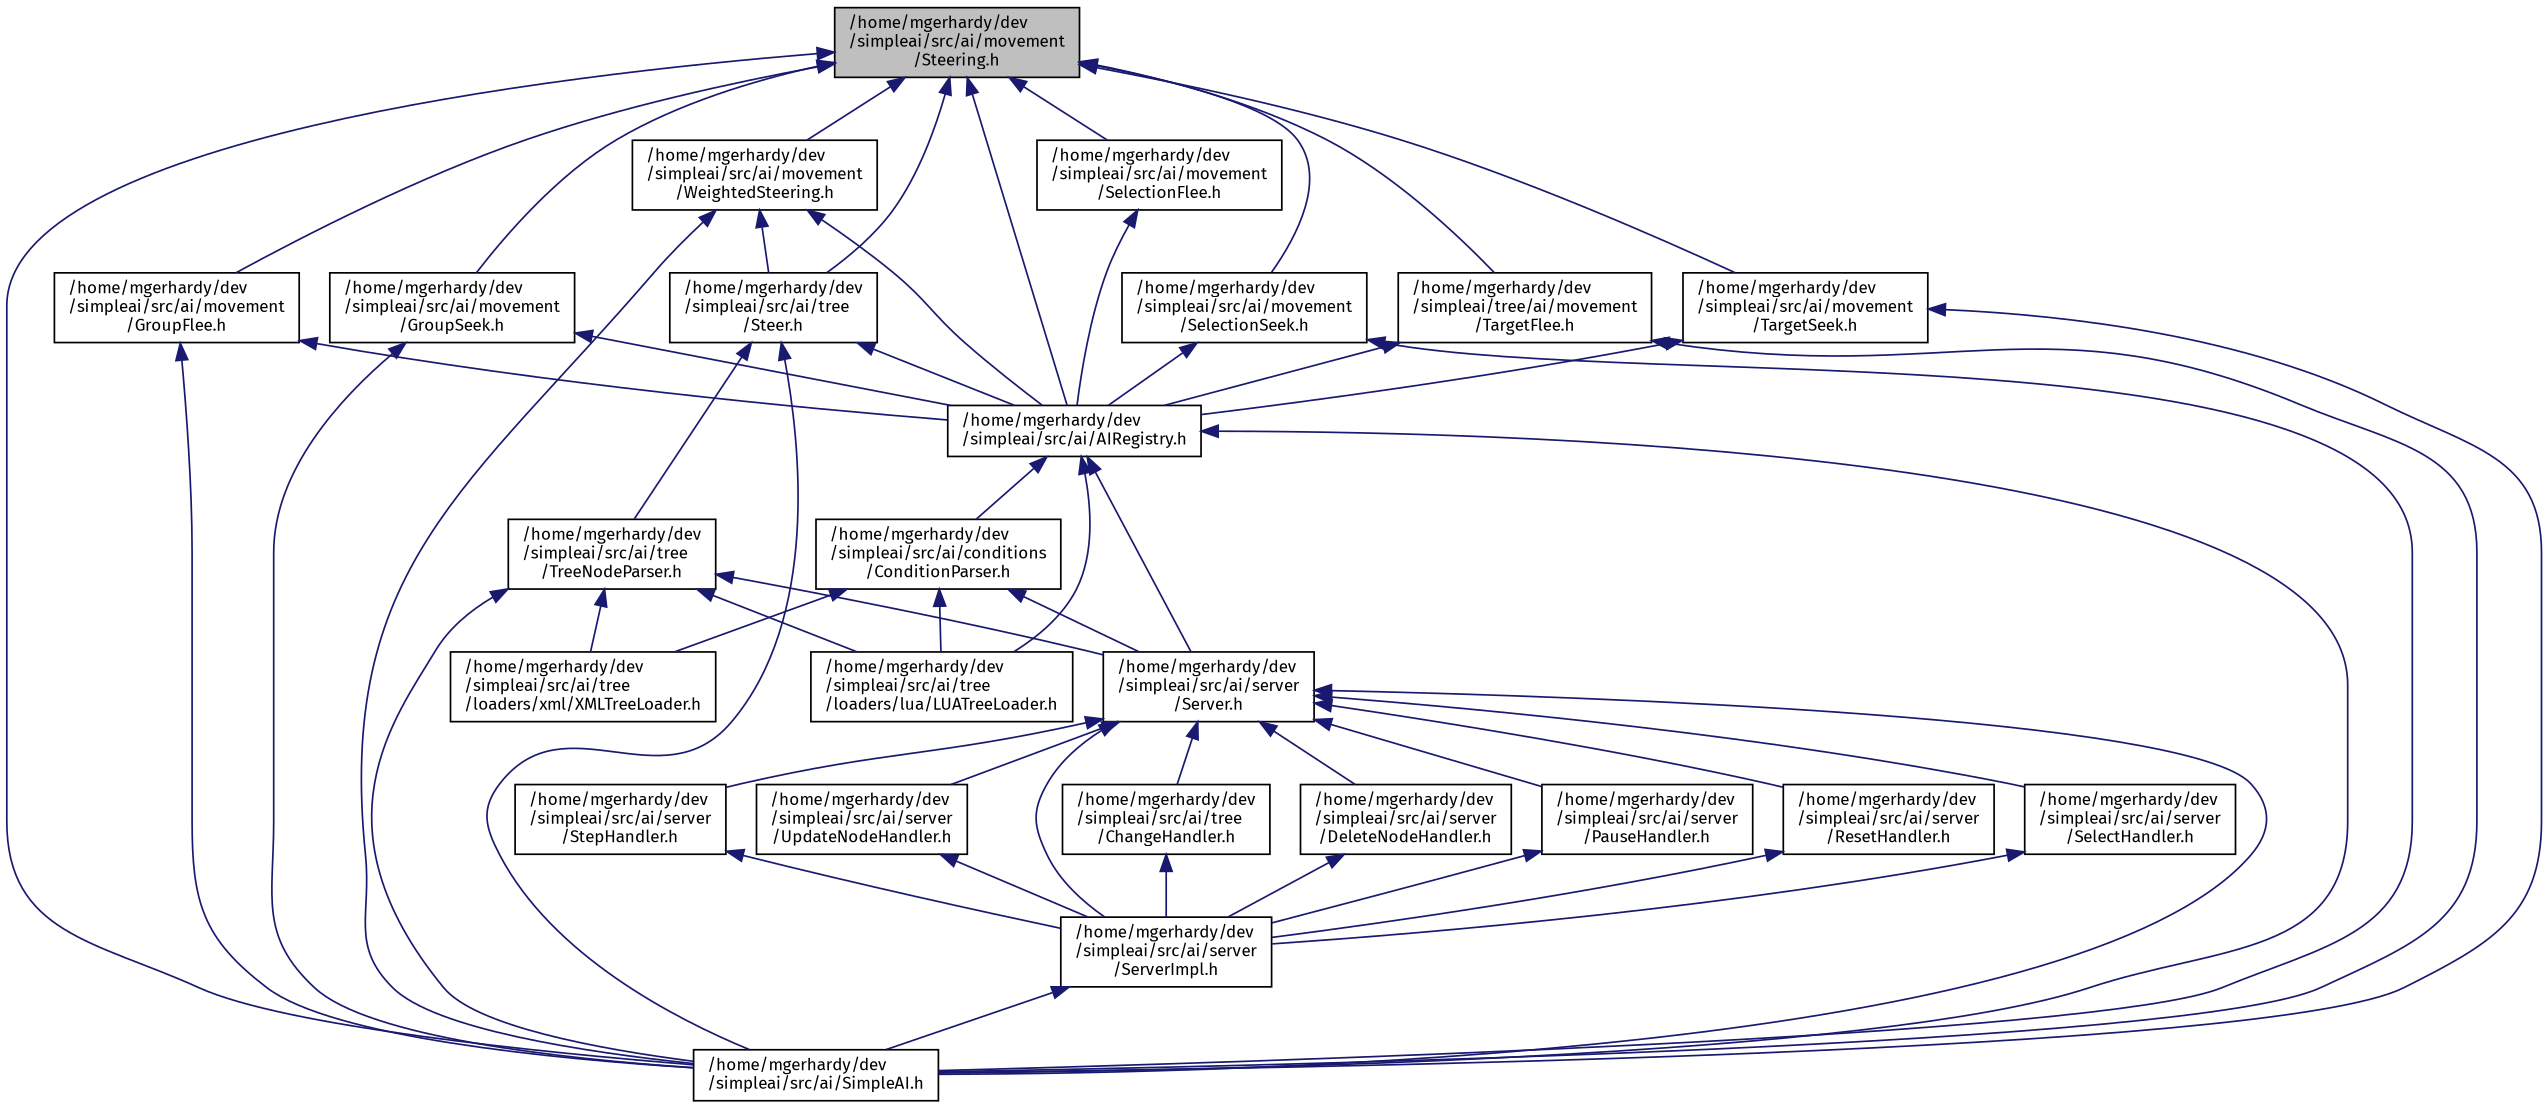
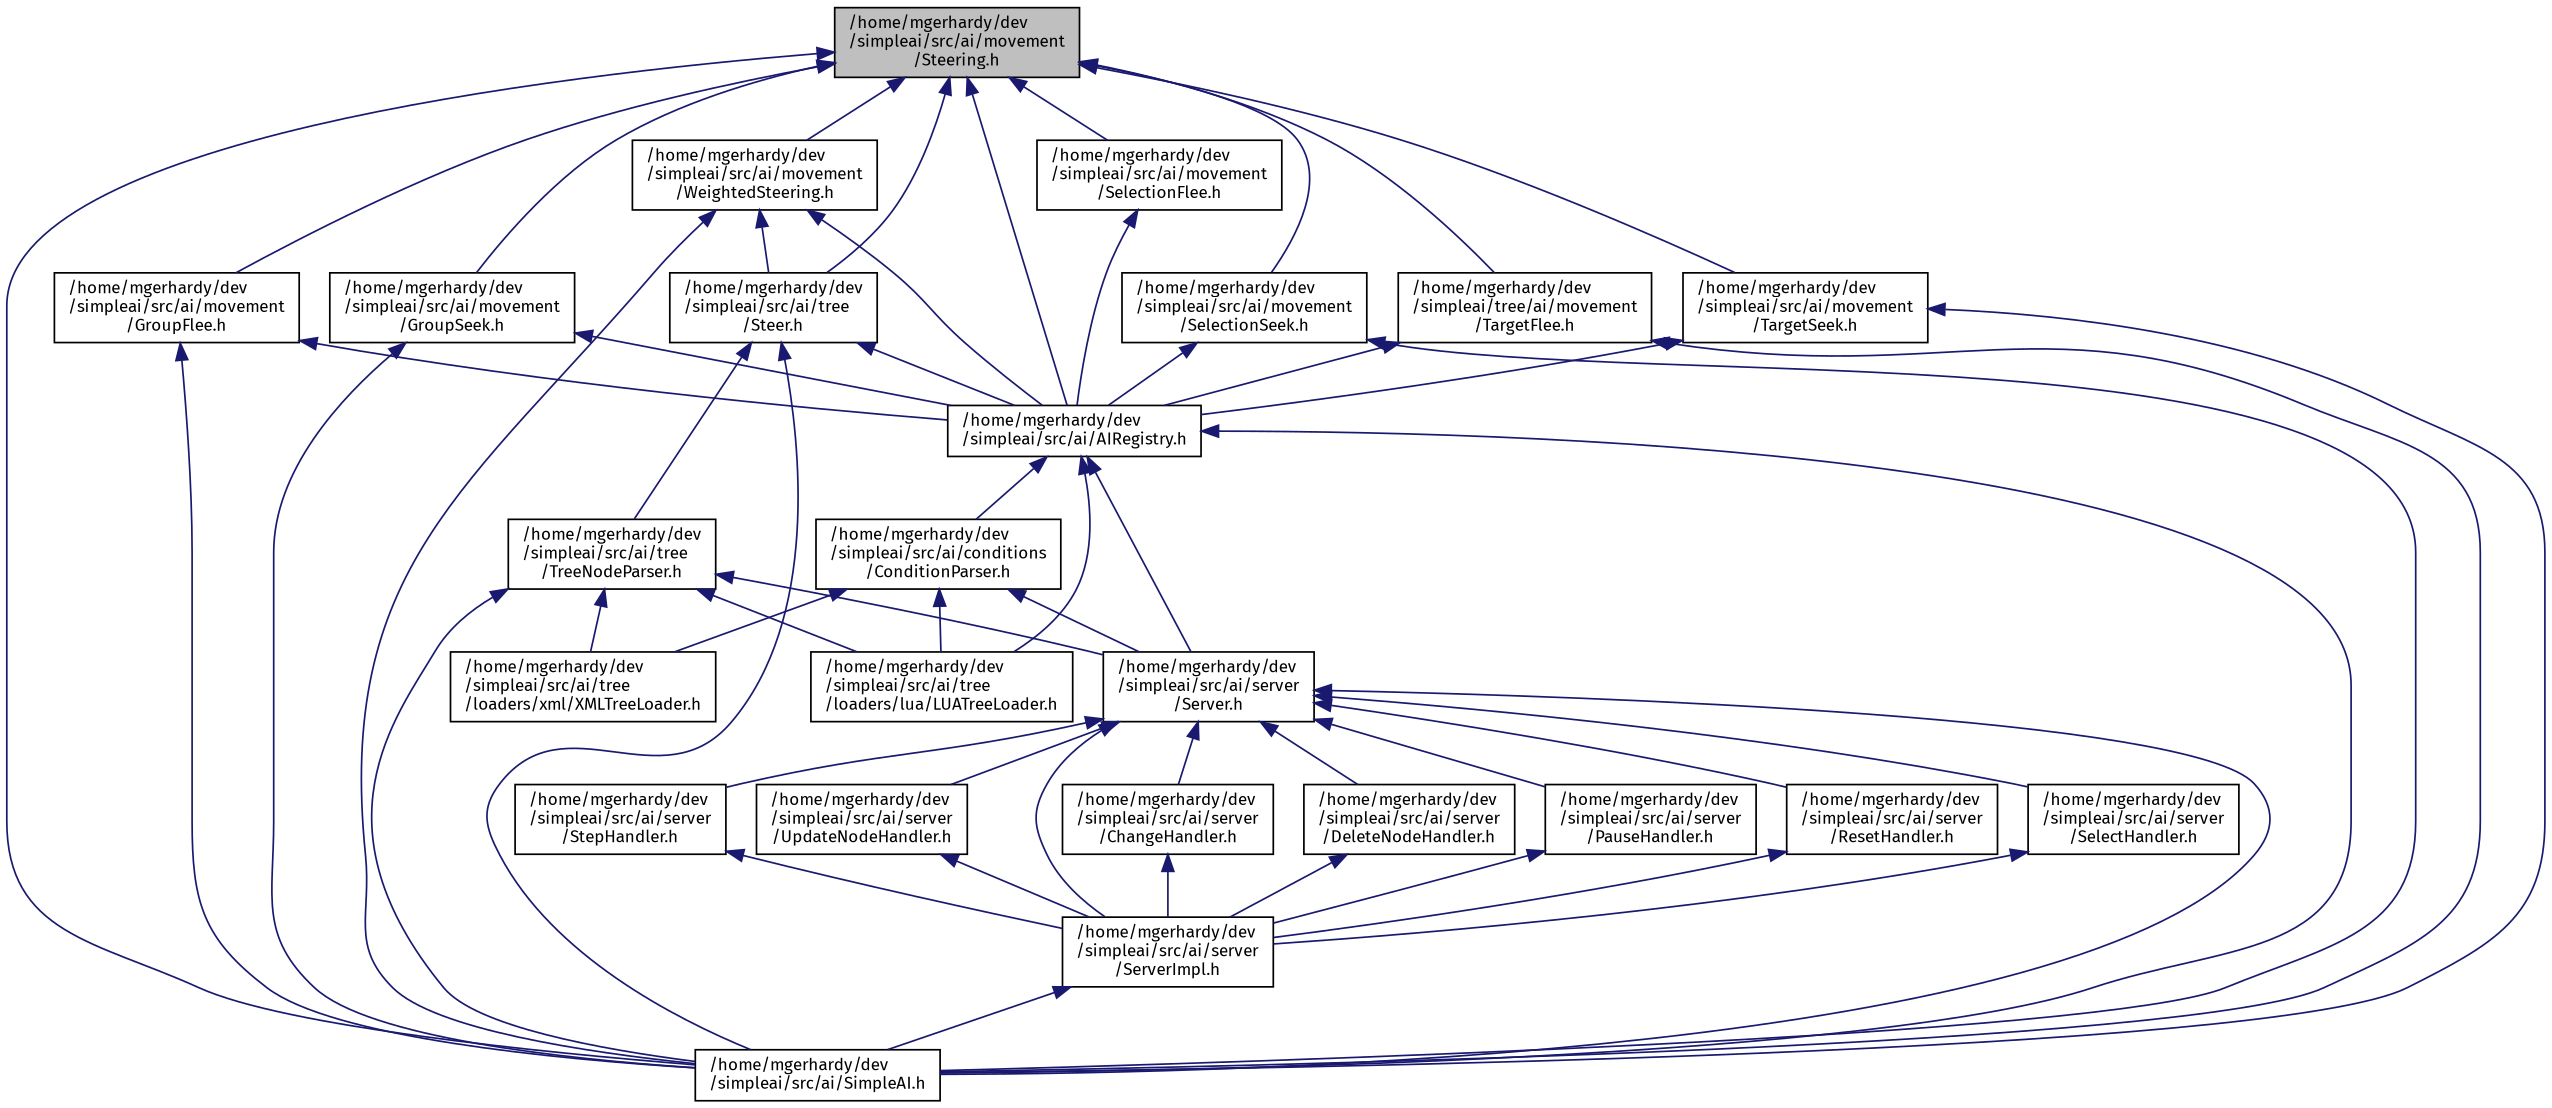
(1166, 819) -> (1168, 819)
